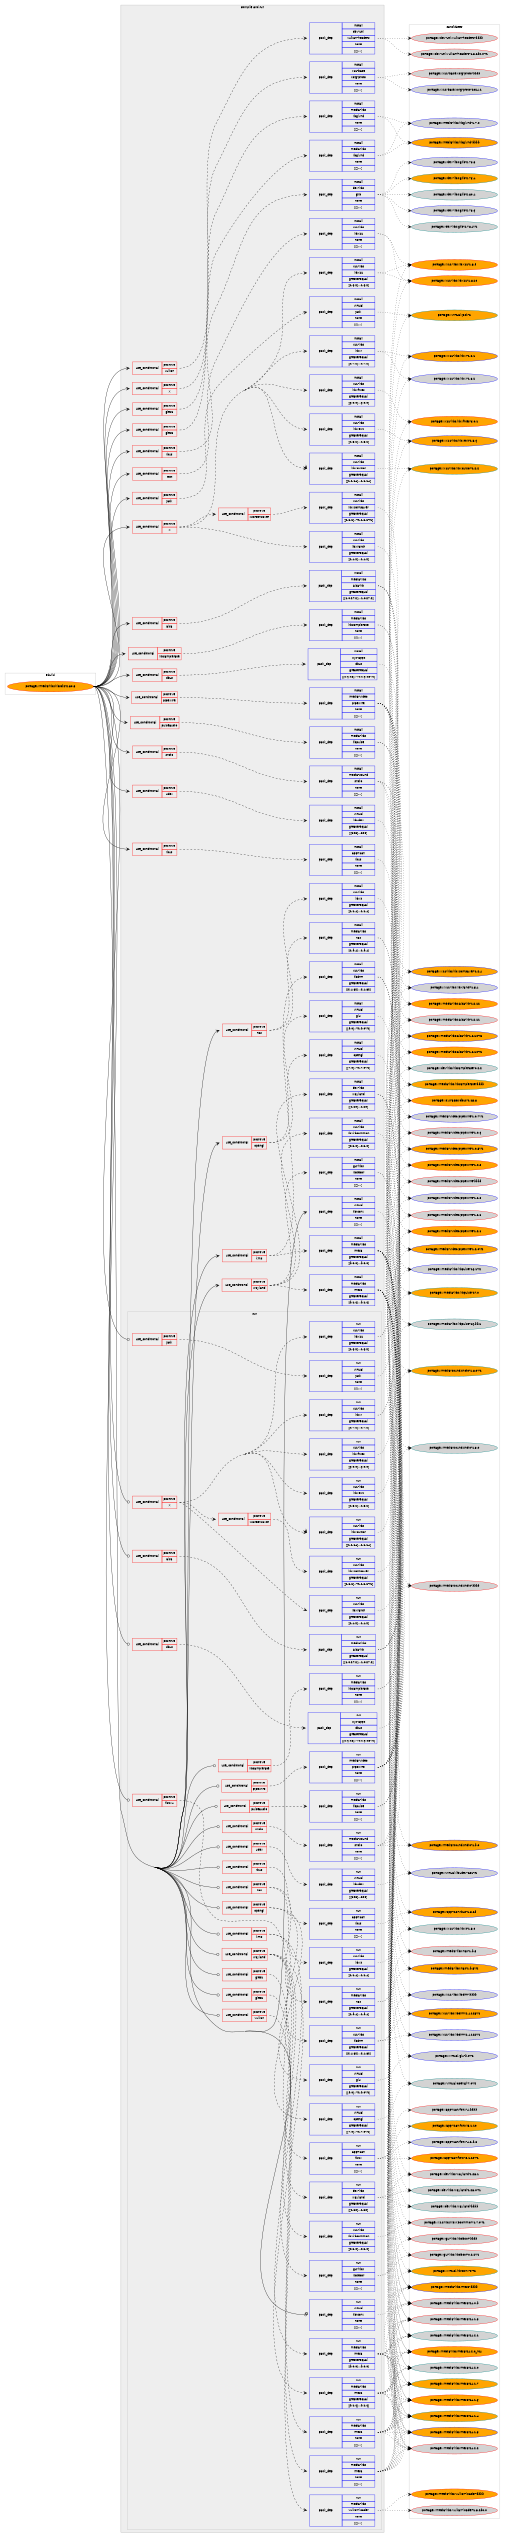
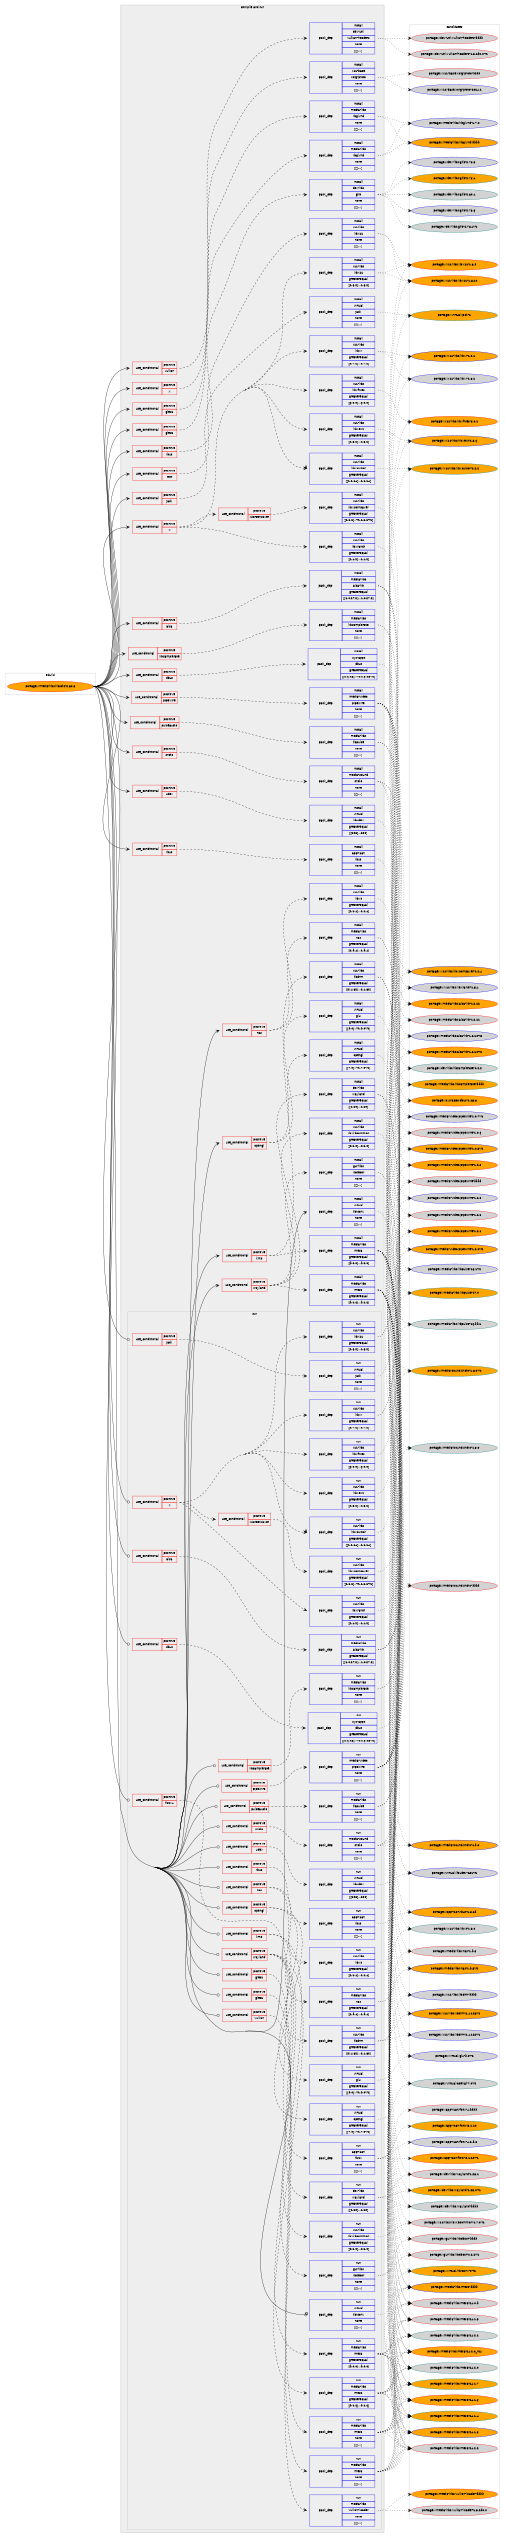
(454, 1036) -> (454, 1036)
(454, 2191) -> (454, 2191)
